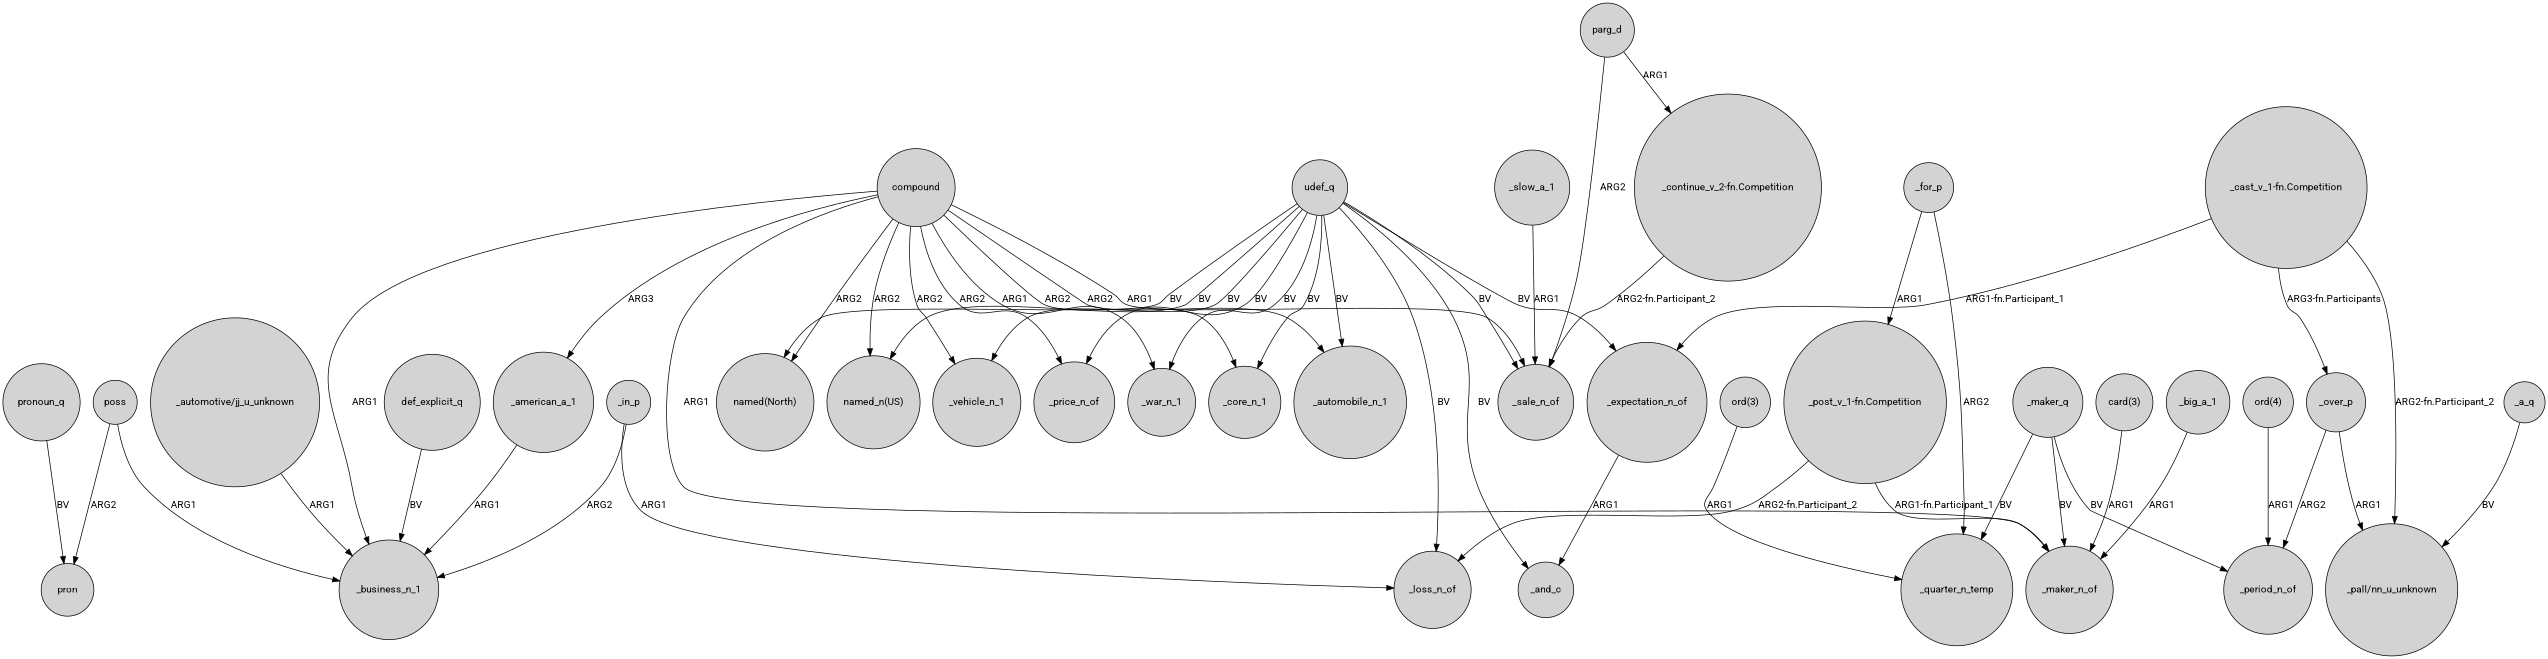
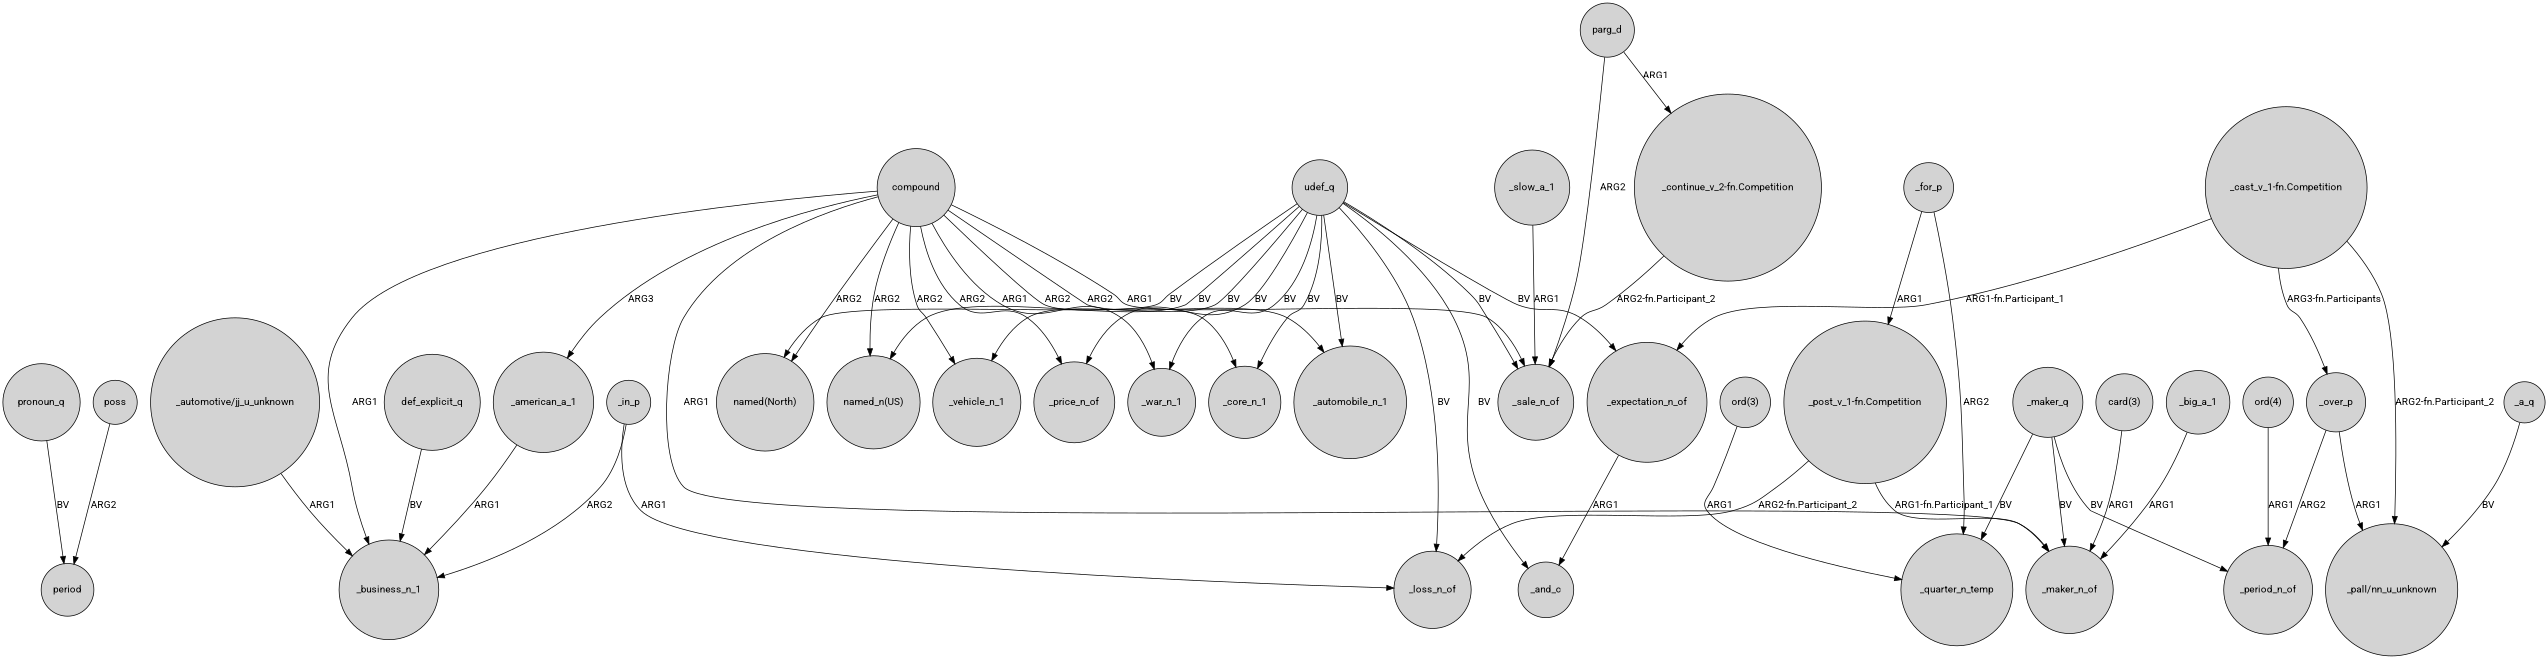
(201, 530) -> none
(68, 590) -> (68, 590)
